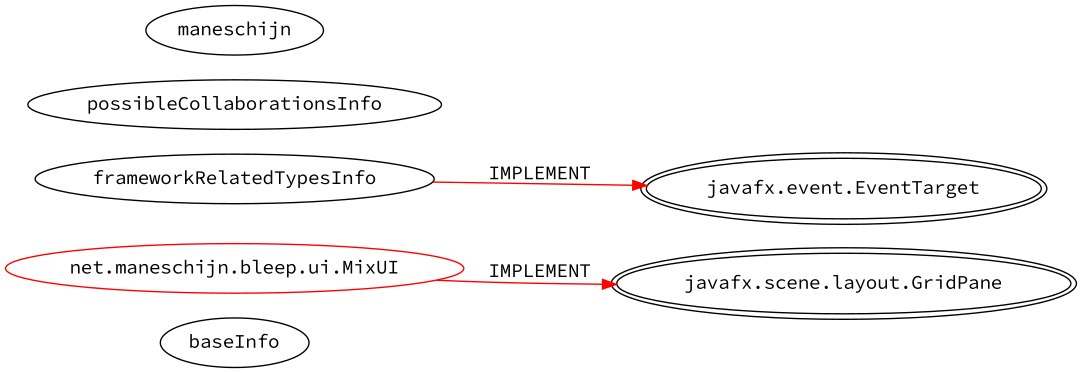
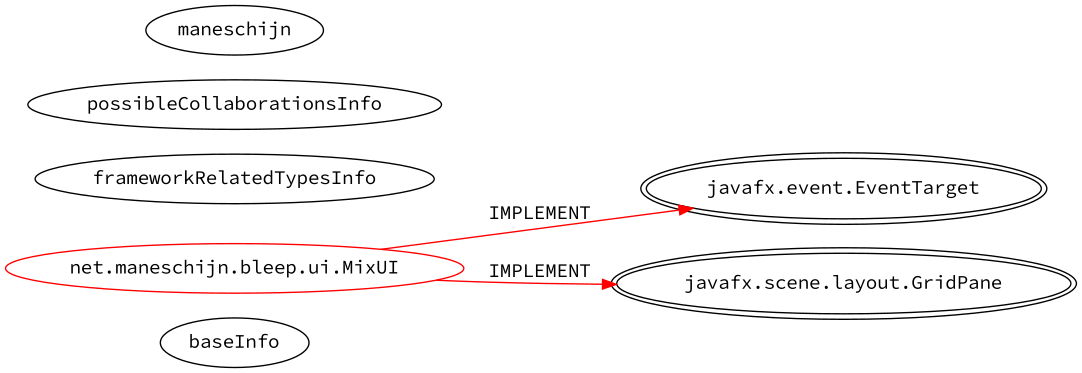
(533, 184) -> (530, 230)
